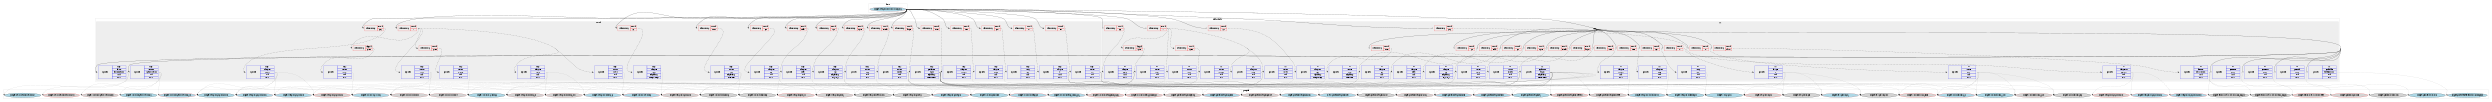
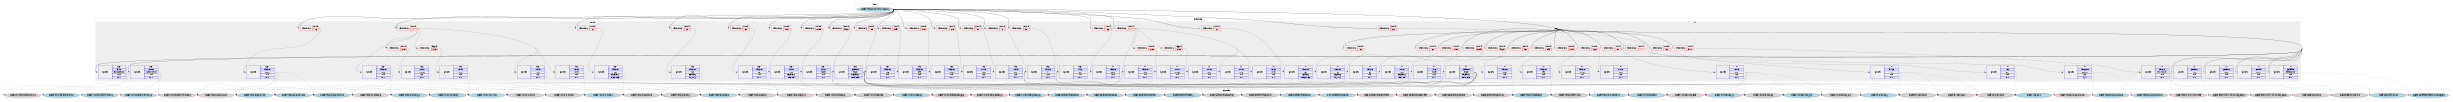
(564, 95) -> none
